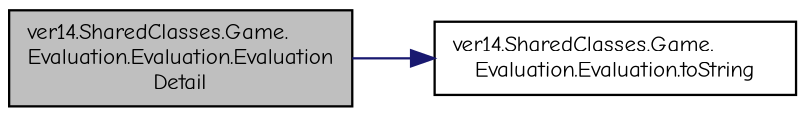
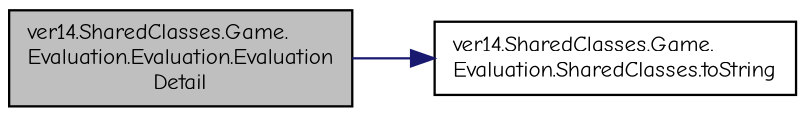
(615, 58) -> (615, 58)
